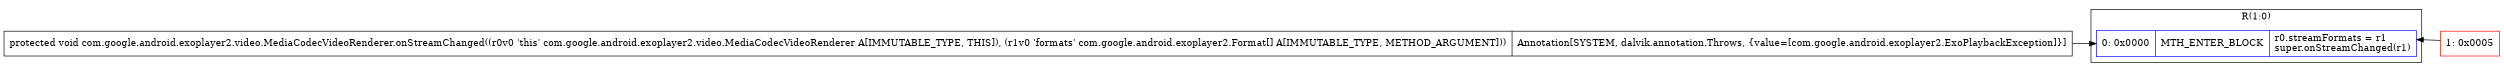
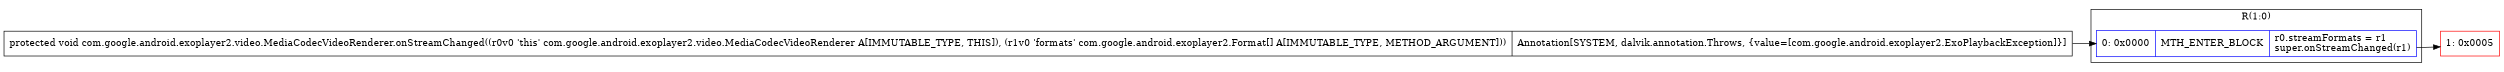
(2432, 40) -> (2426, 47)
